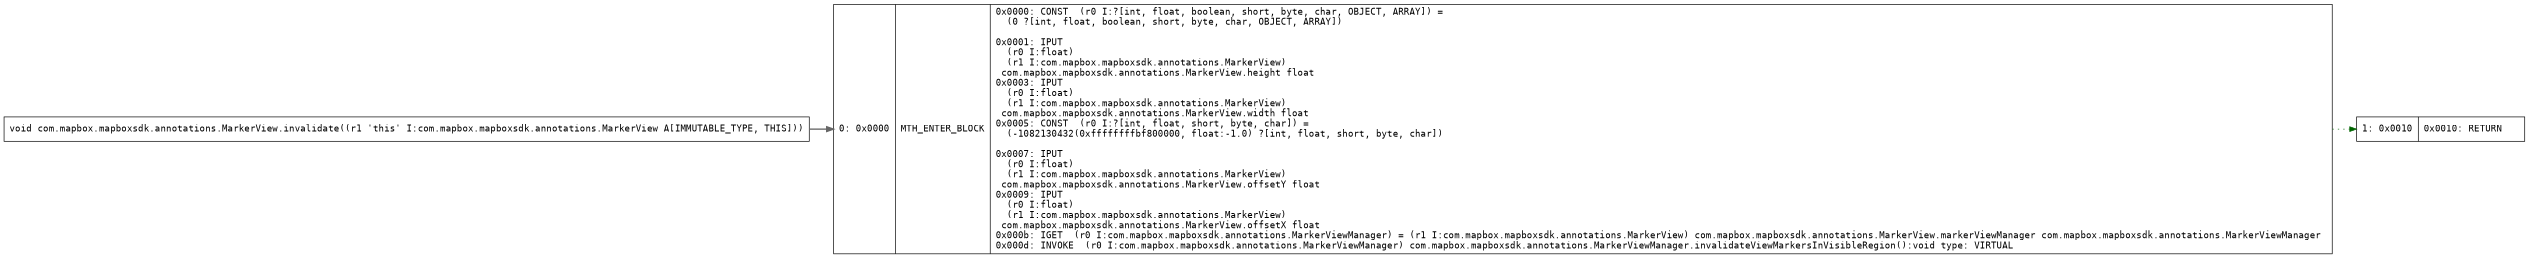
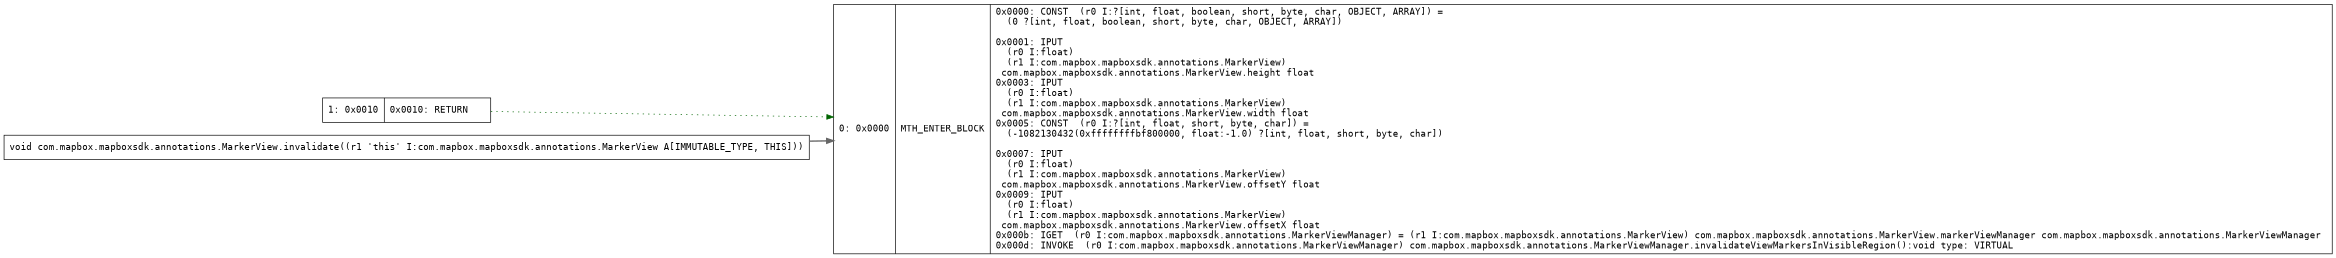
(2341, 129) -> (659, 114)
